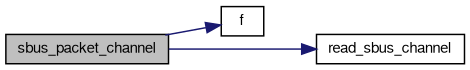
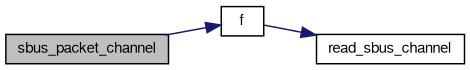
(235, 49) -> (283, 29)
